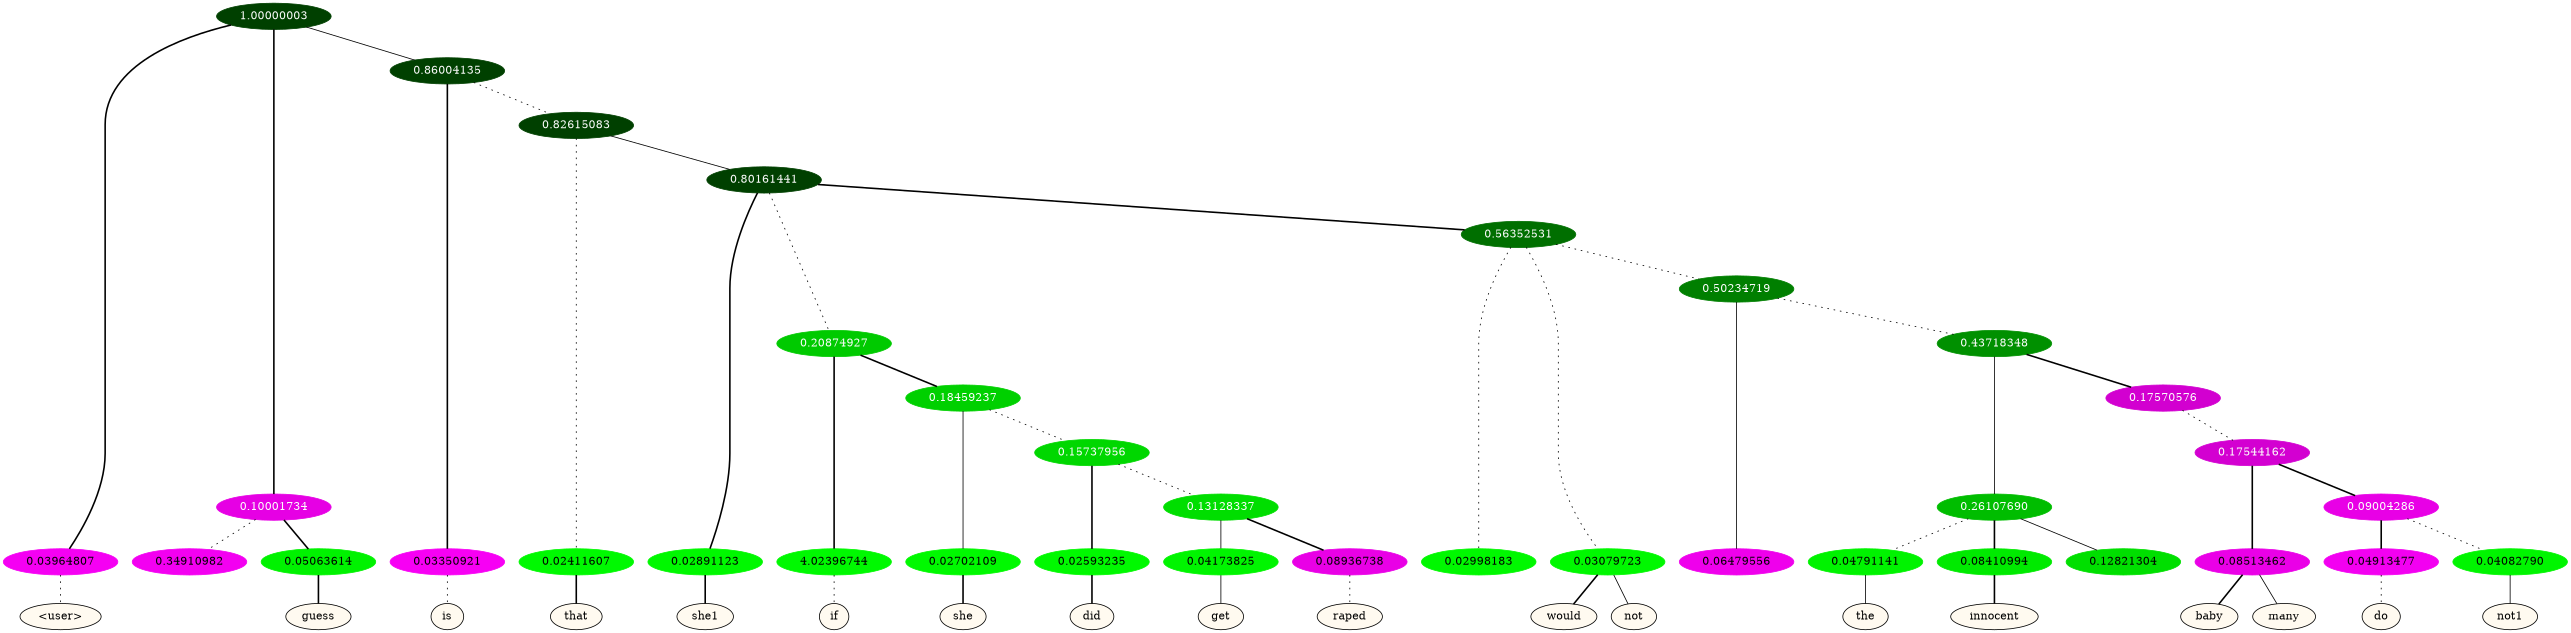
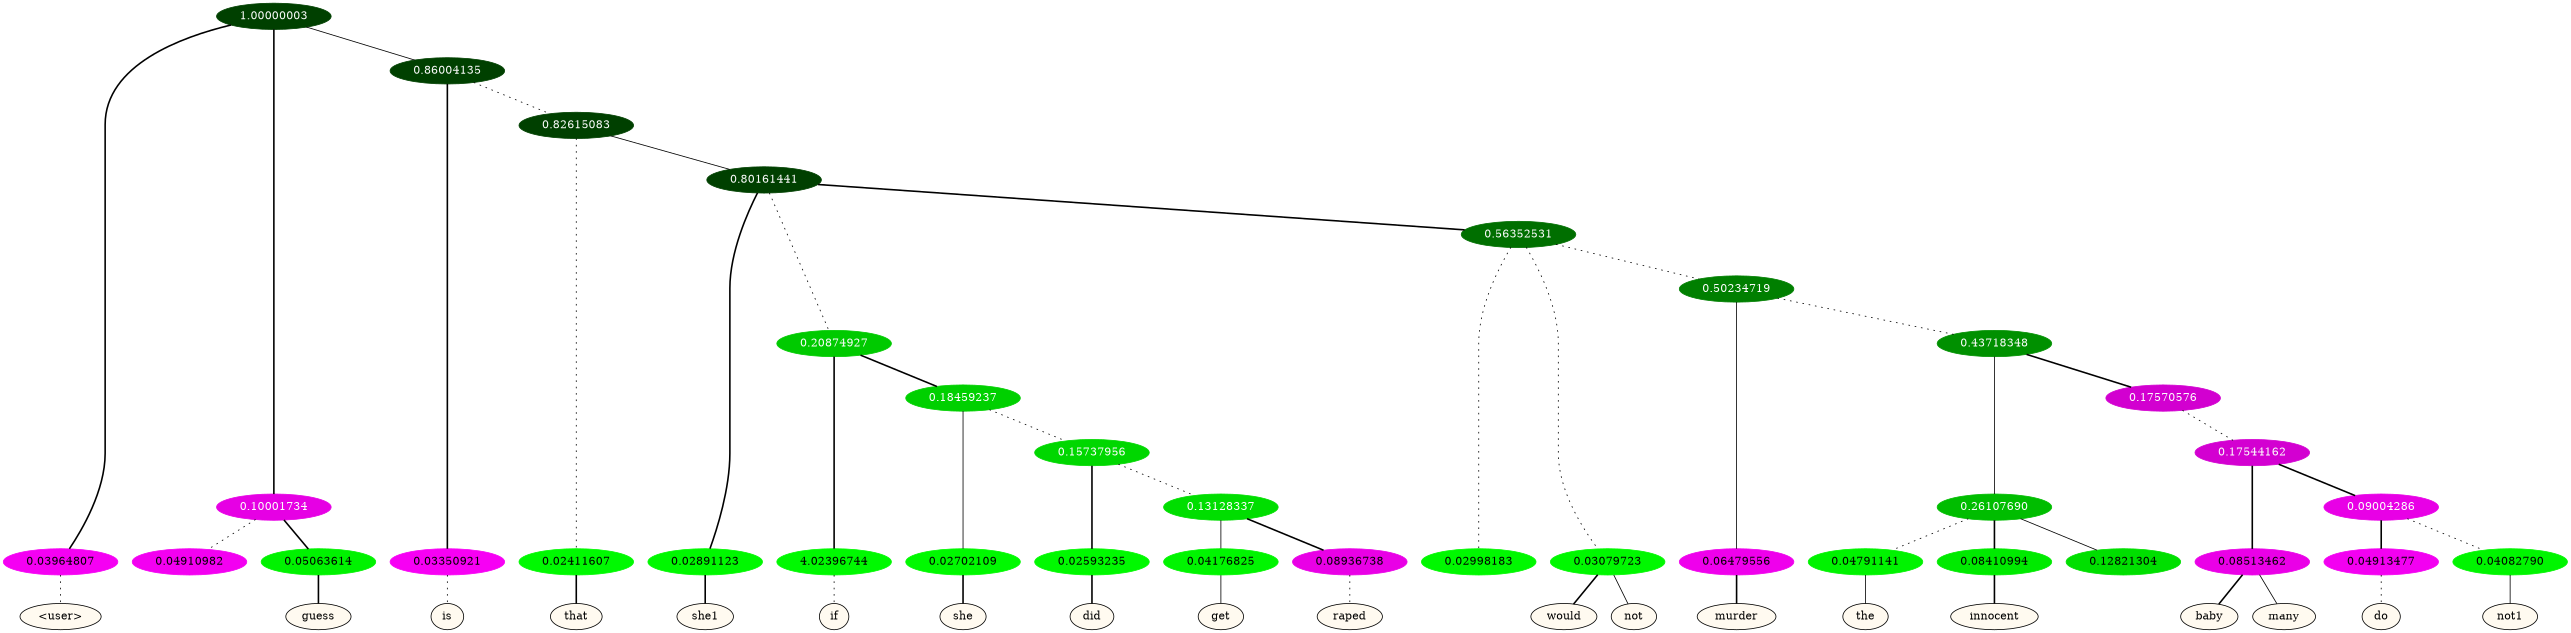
(190, 562) -> (190, 562)
(1221, 562) -> (1221, 562)
none -> (1737, 617)
